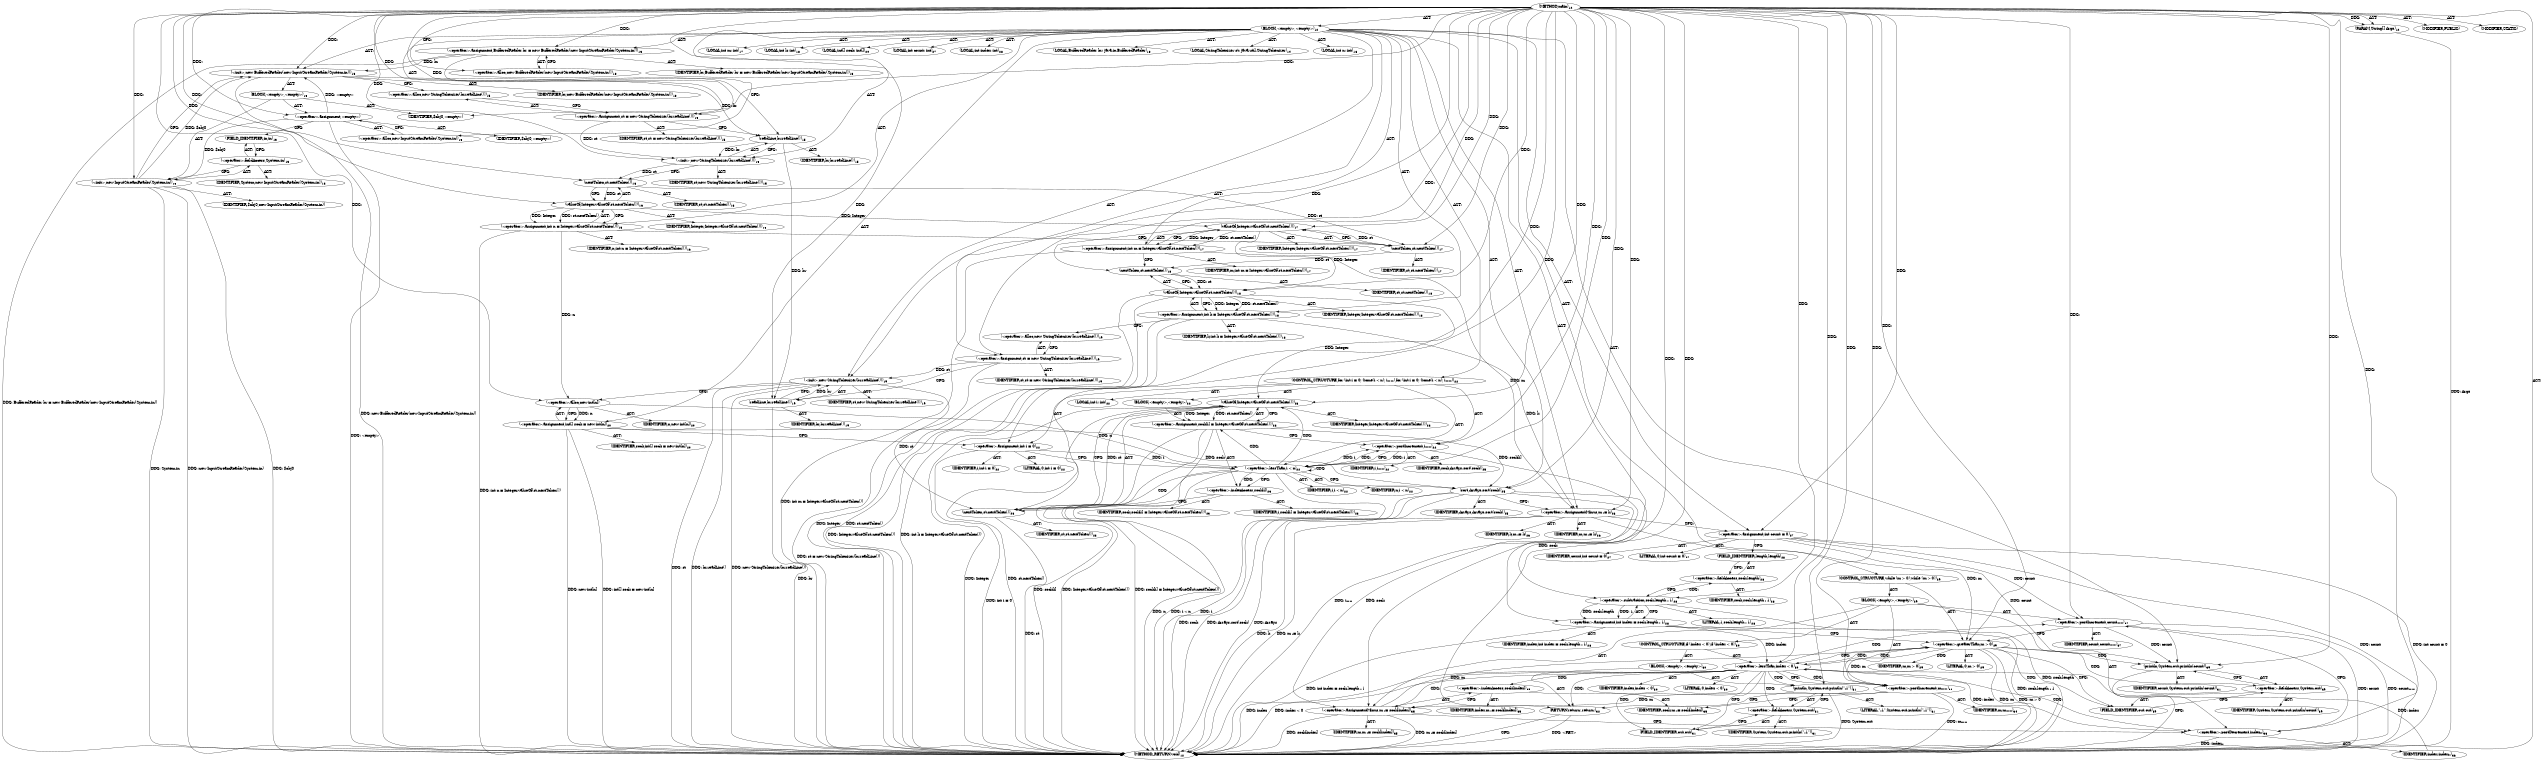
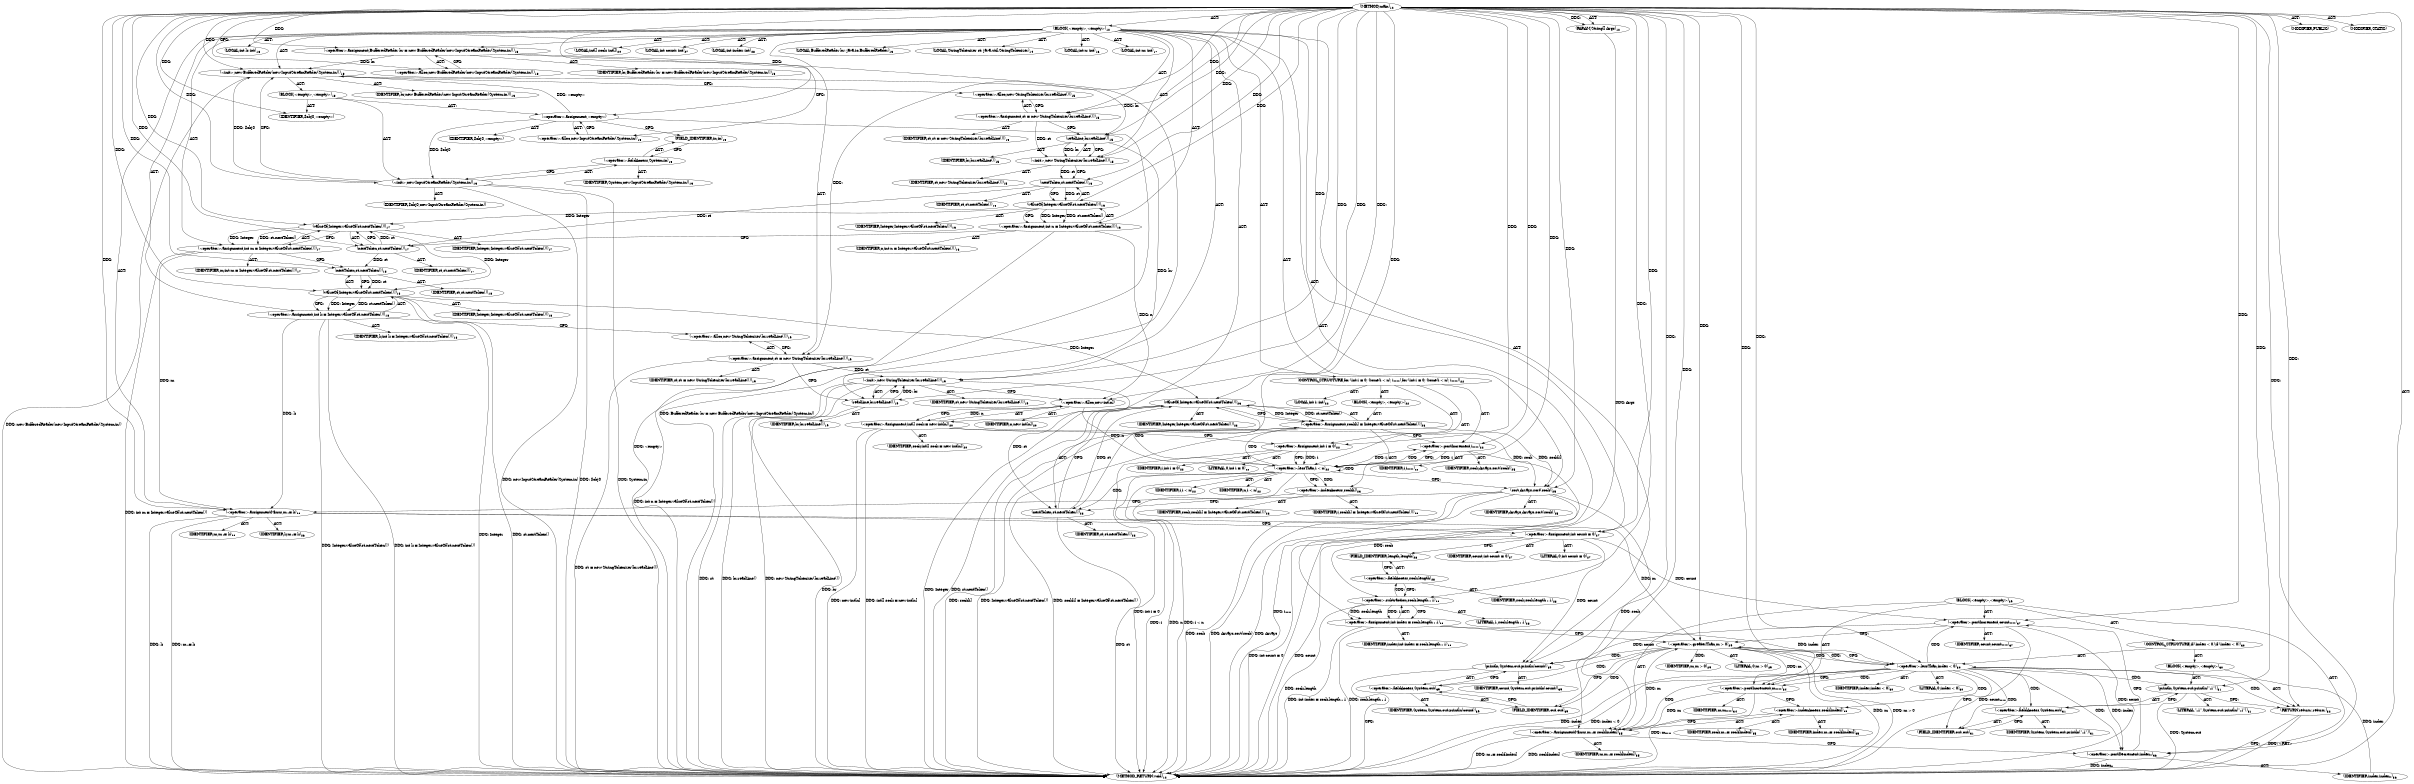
(1890, 579) -> none
(2219, 688) -> (1560, 688)
(1797, 697) -> (1781, 699)
